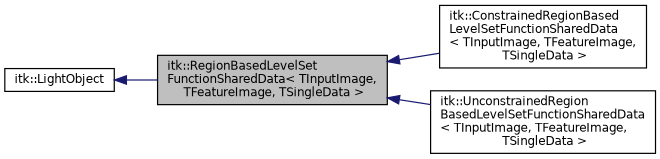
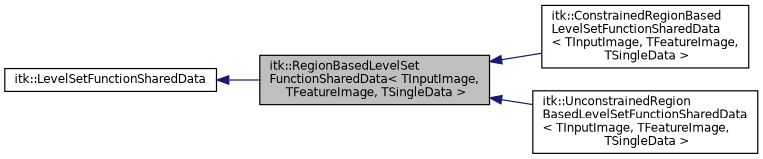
(60, 80) -> (111, 80)
